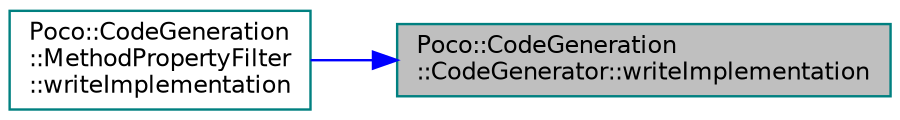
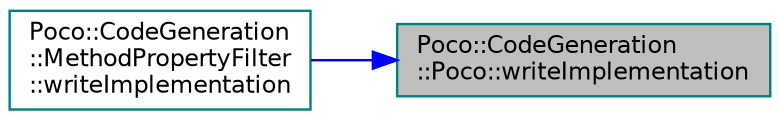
(644, 60) -> (584, 60)
